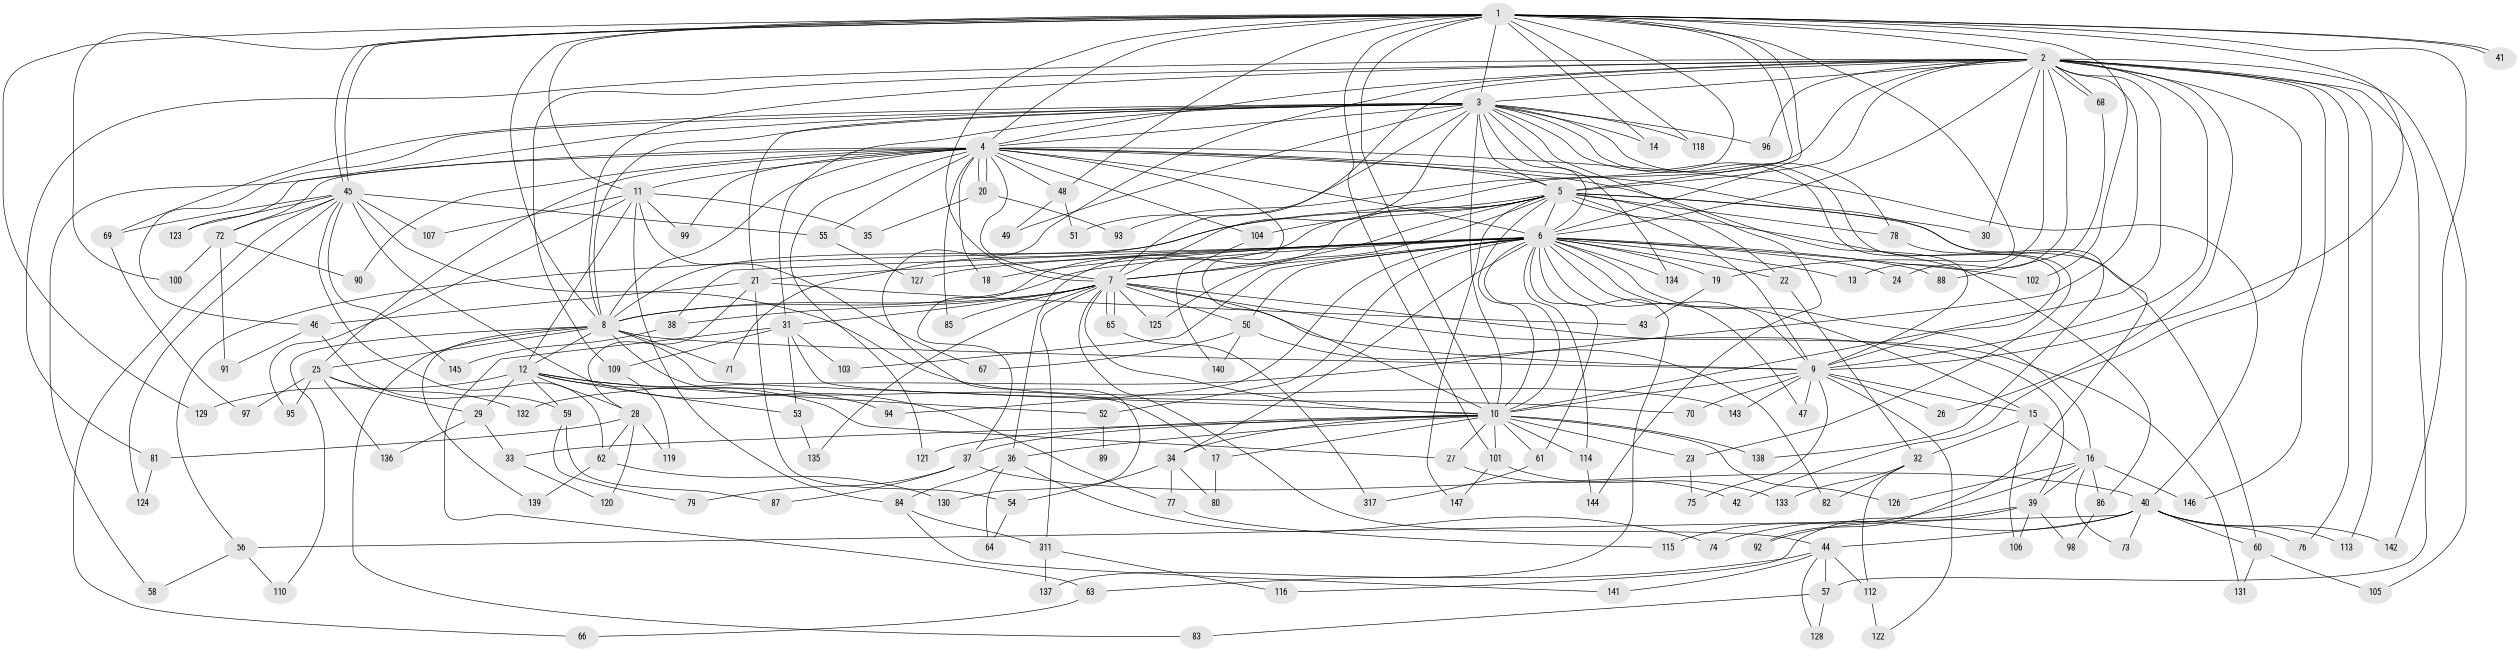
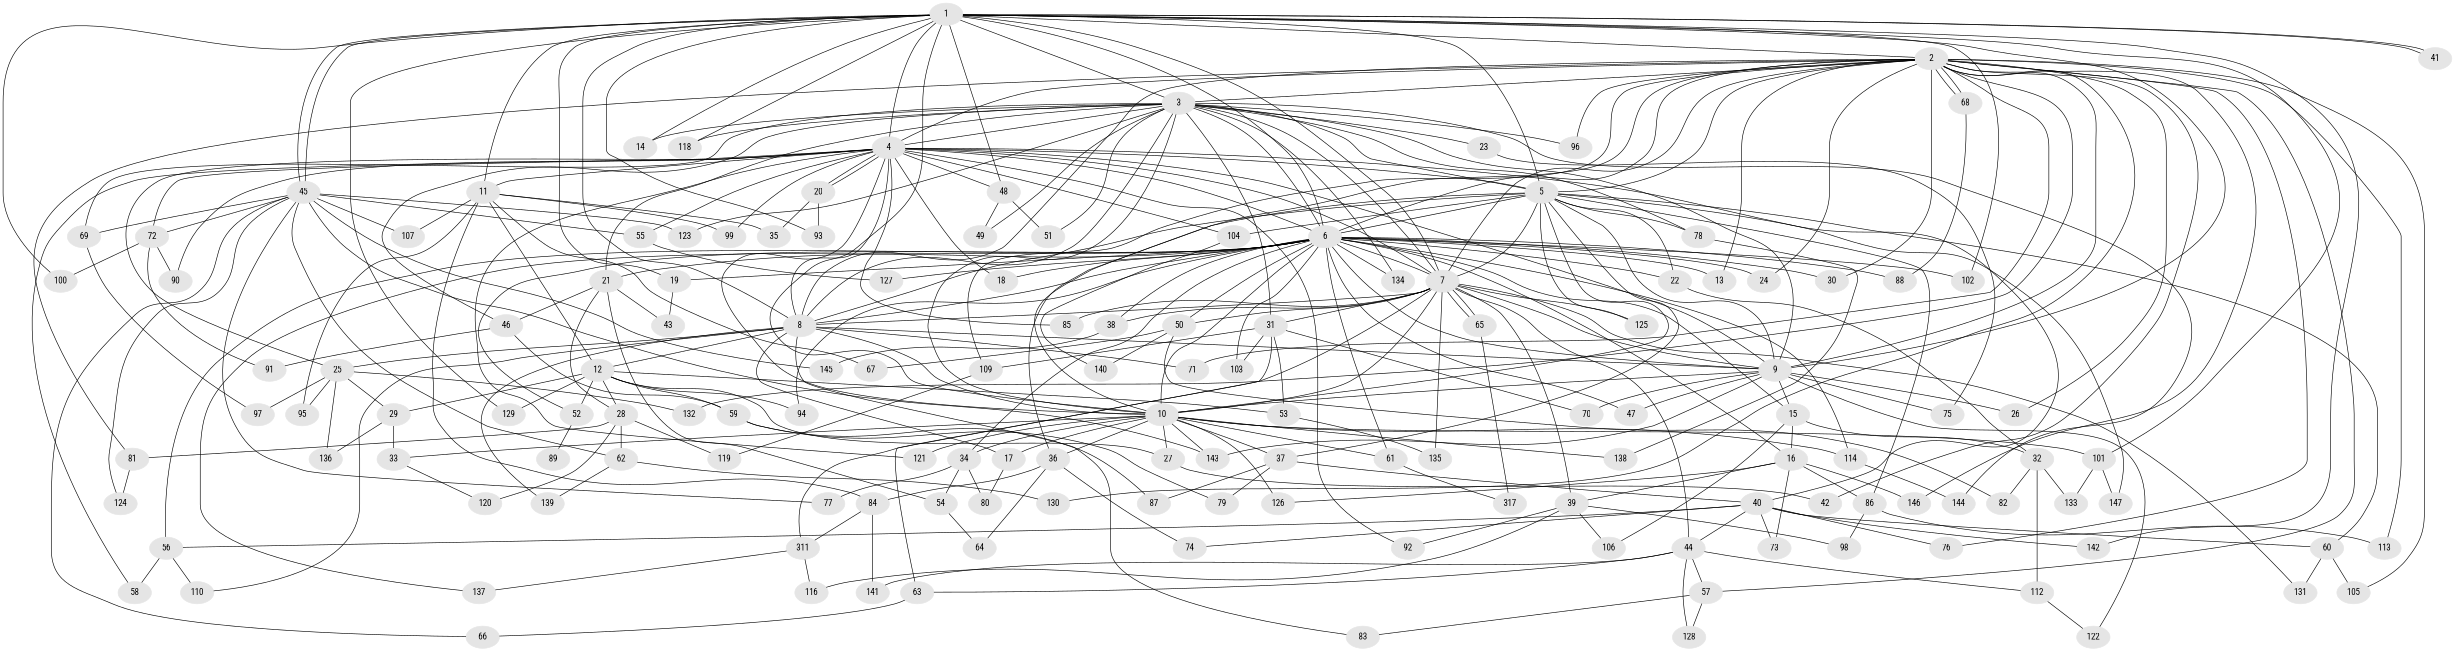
(1774, 207) -> (1580, 248)
(1592, 437) -> (1187, 437)
(2291, 529) -> (2126, 531)
(1668, 548) -> none
